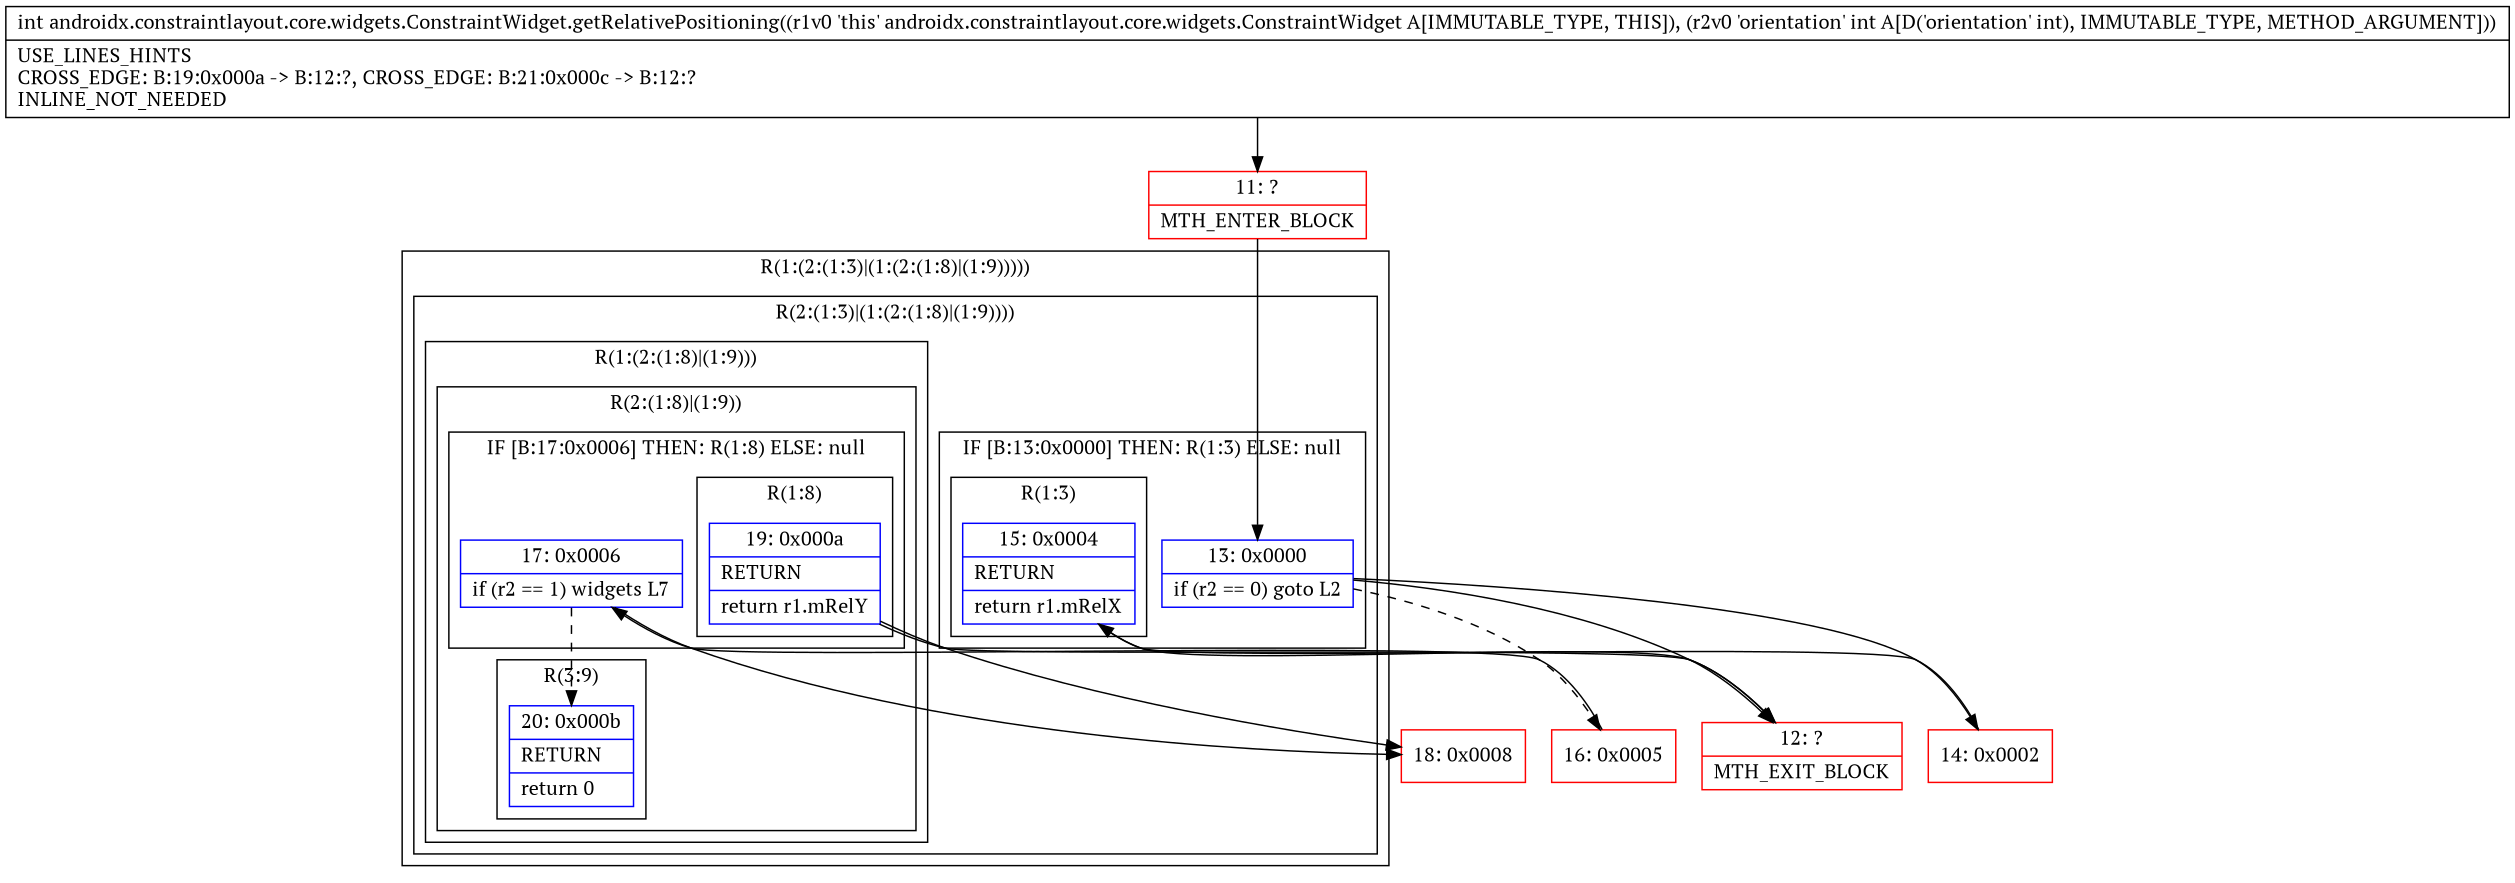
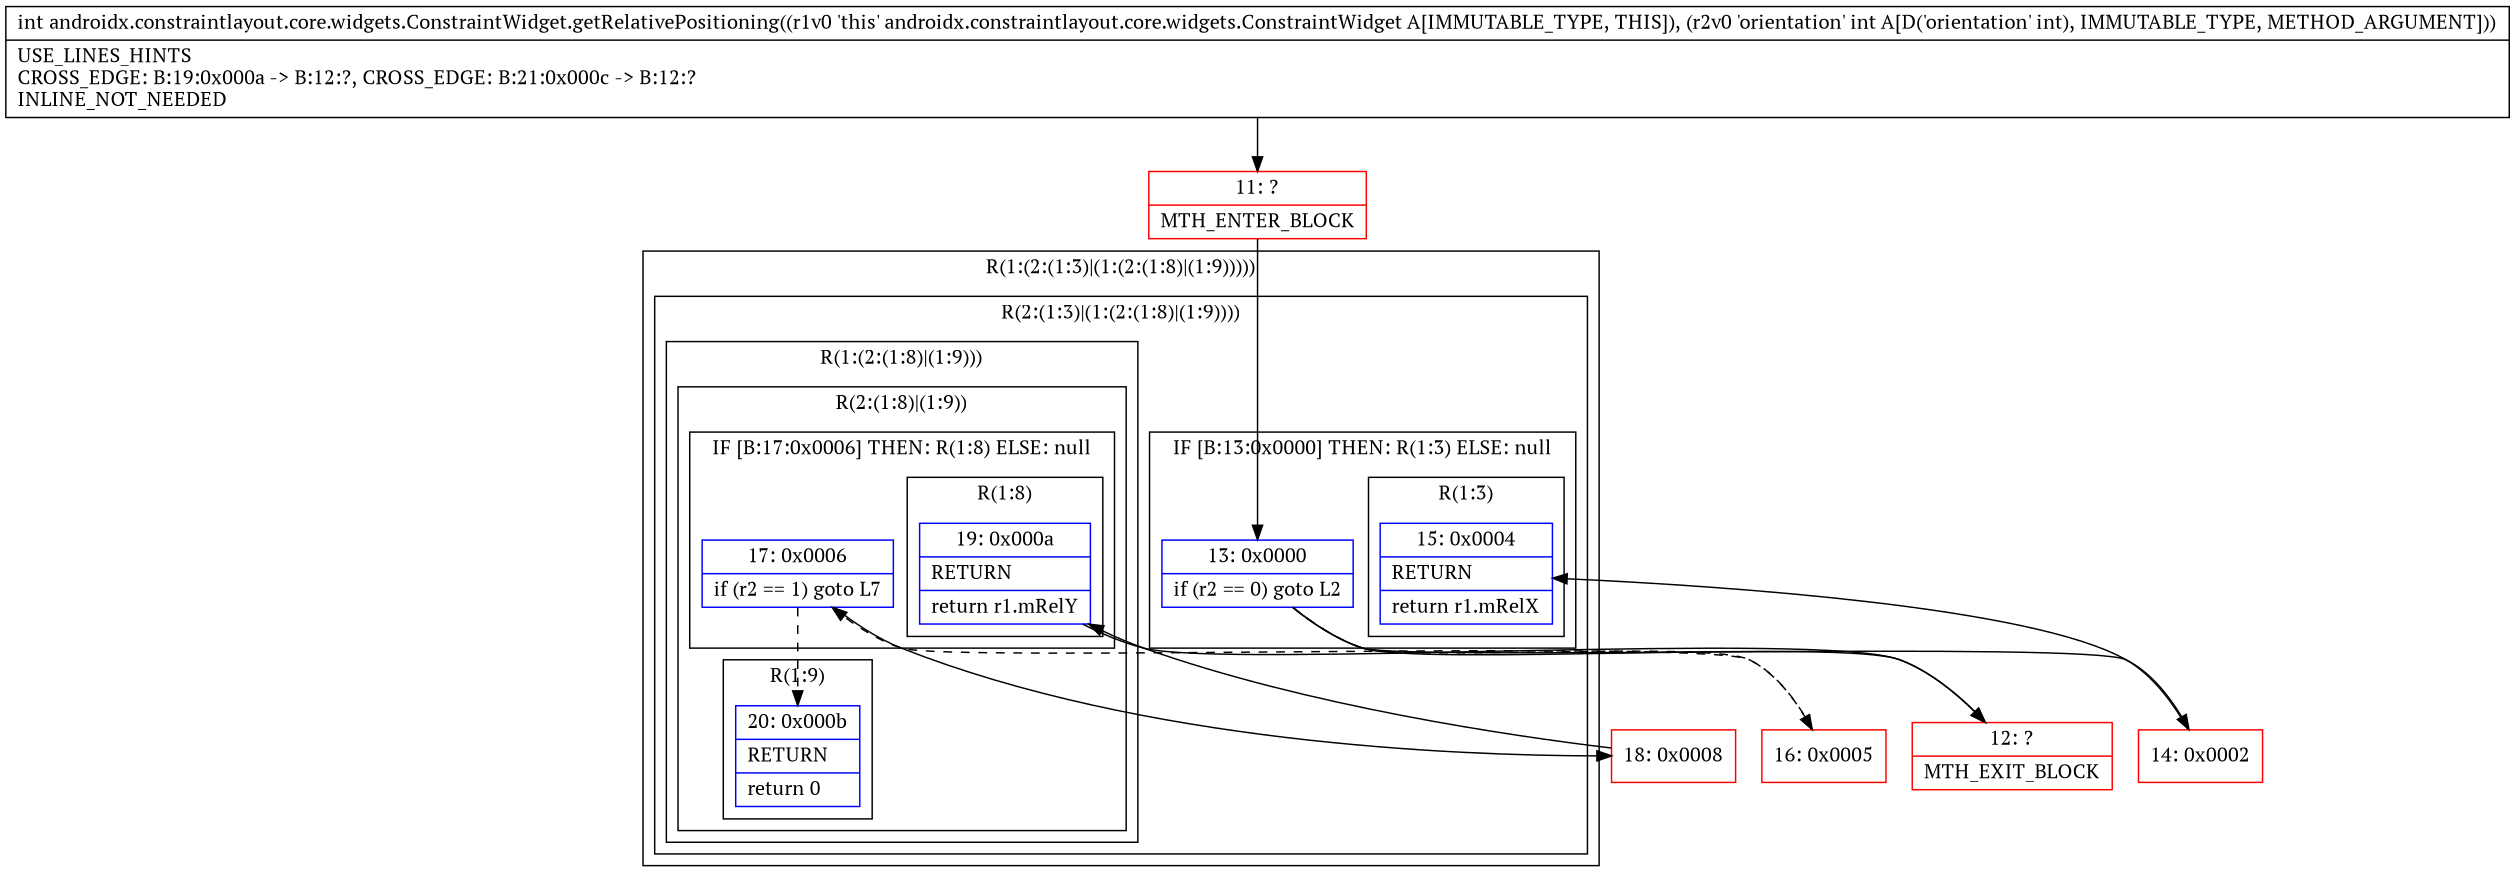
(571, 590) -> (798, 590)
(1126, 651) -> (1340, 651)
(1437, 653) -> none
(571, 677) -> (798, 677)
(1129, 699) -> (1353, 705)
